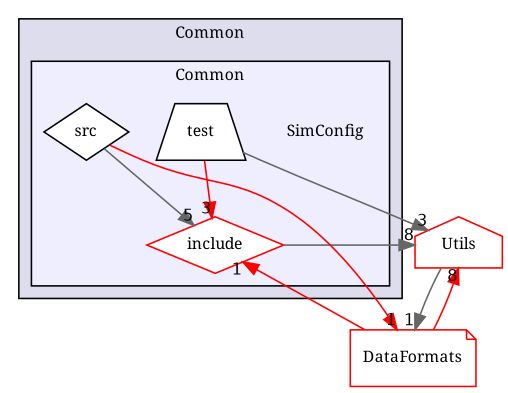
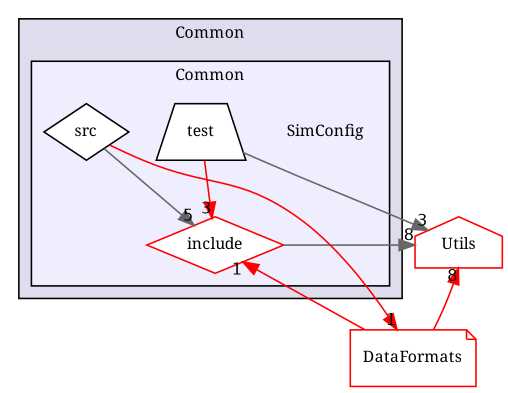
(430, 291) -> none
